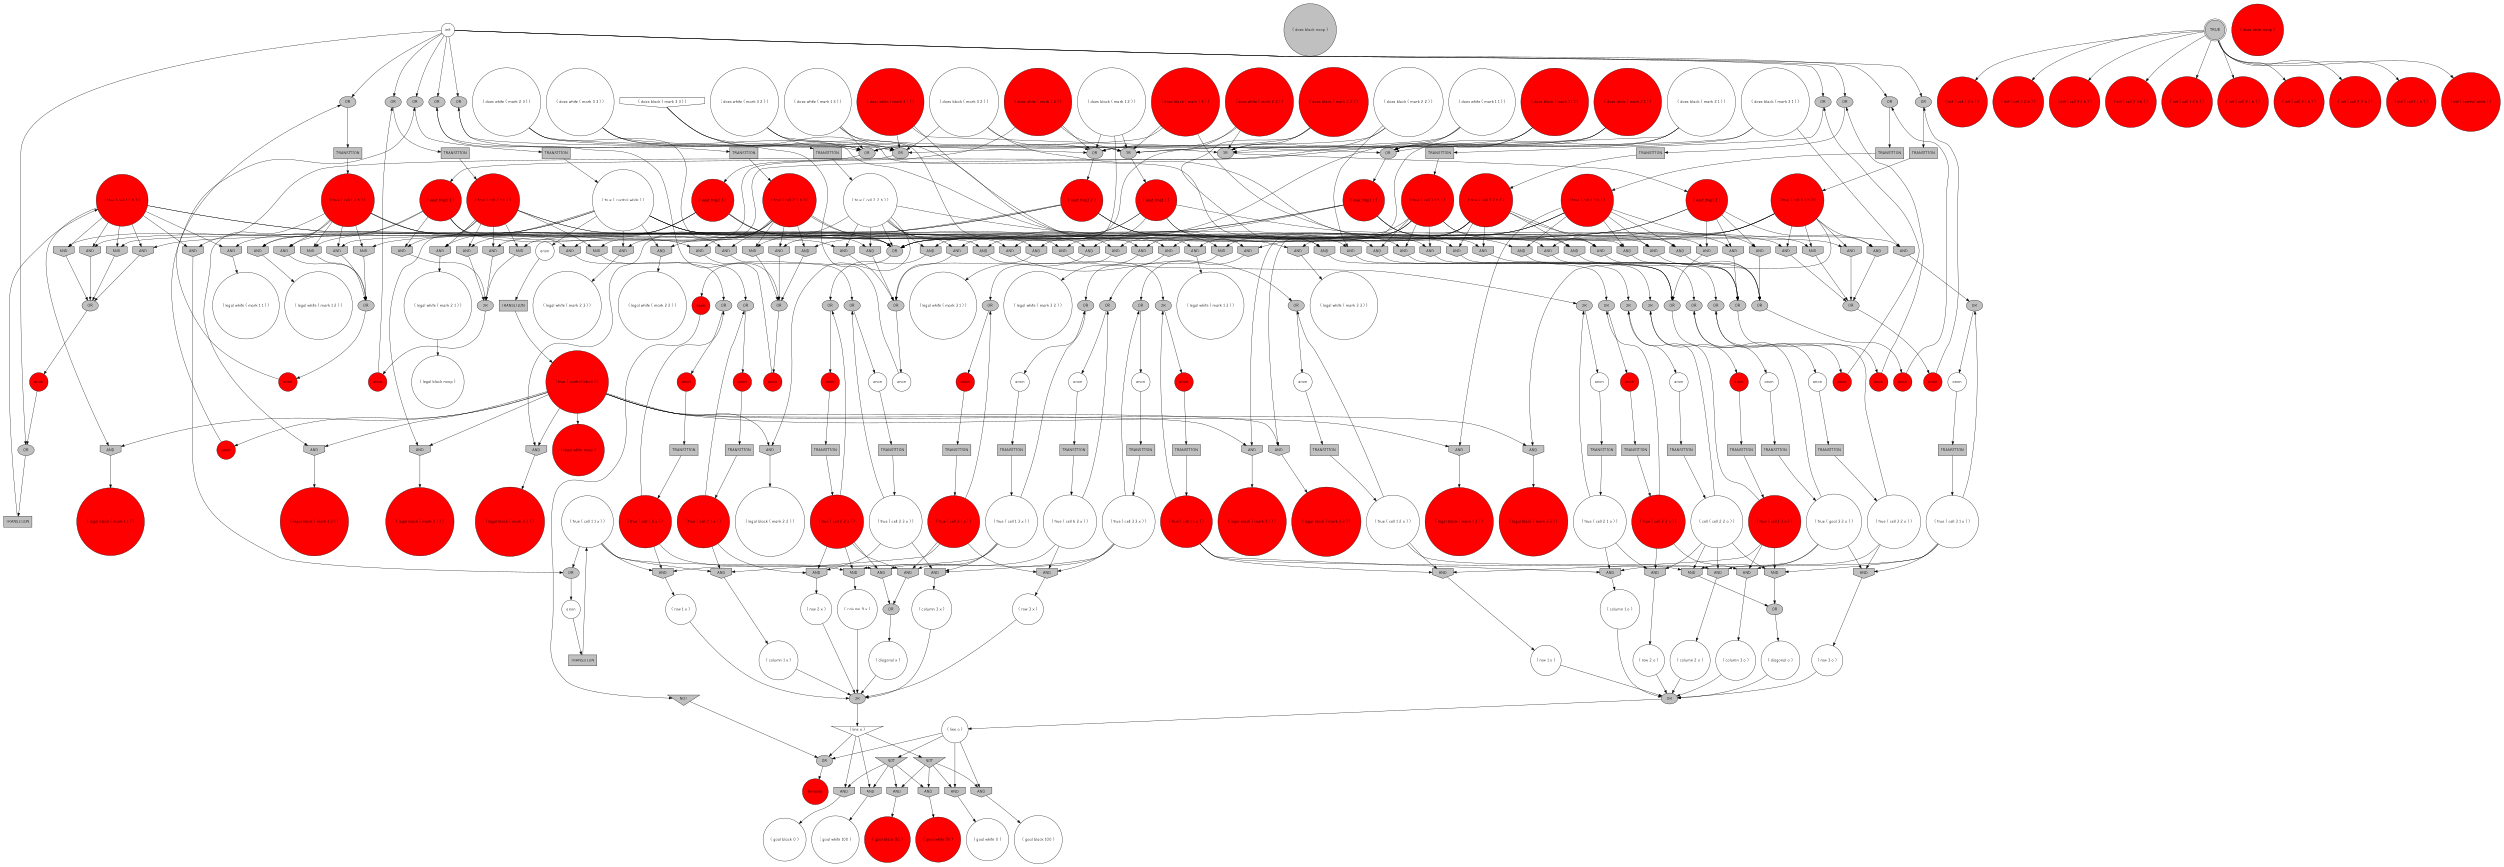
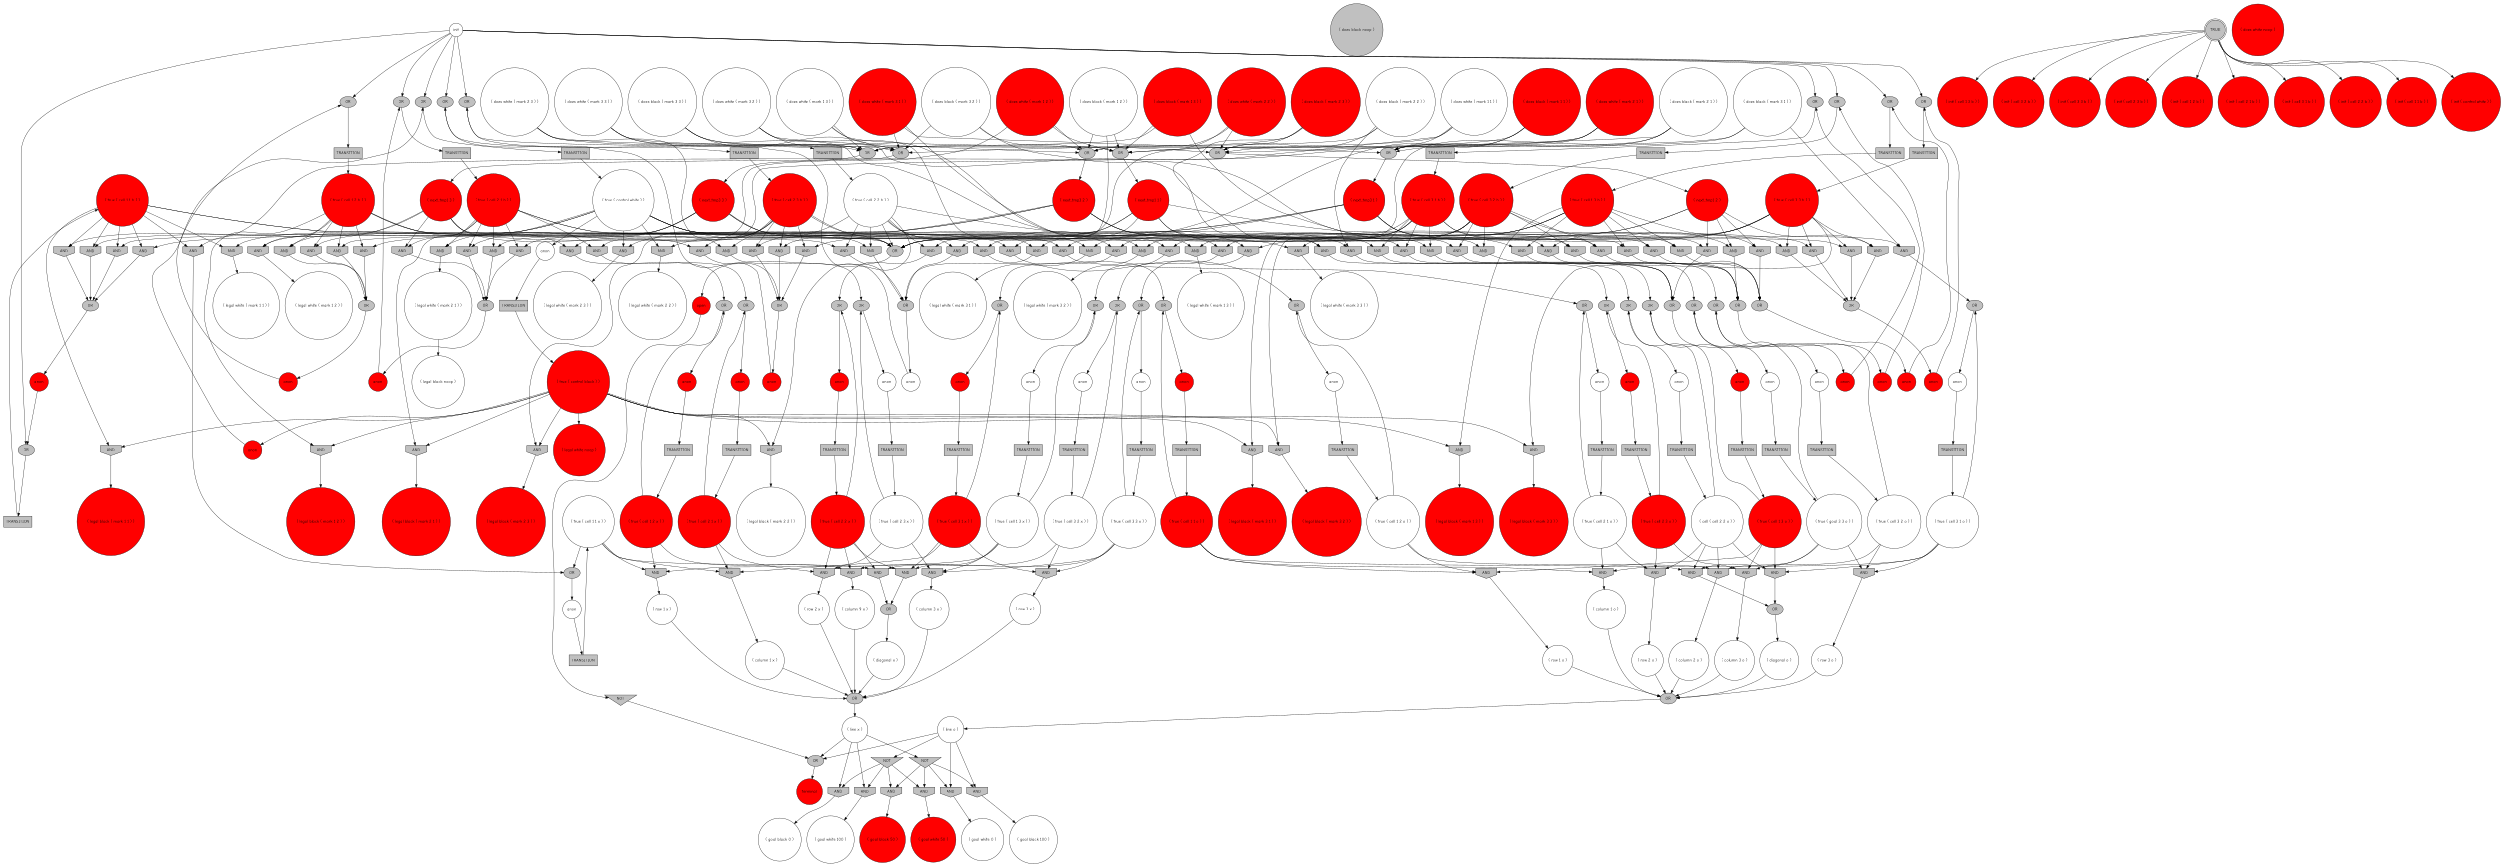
(662, 102) -> (662, 102)
(1070, 522) -> (1071, 522)
(857, 730) -> (855, 730)
